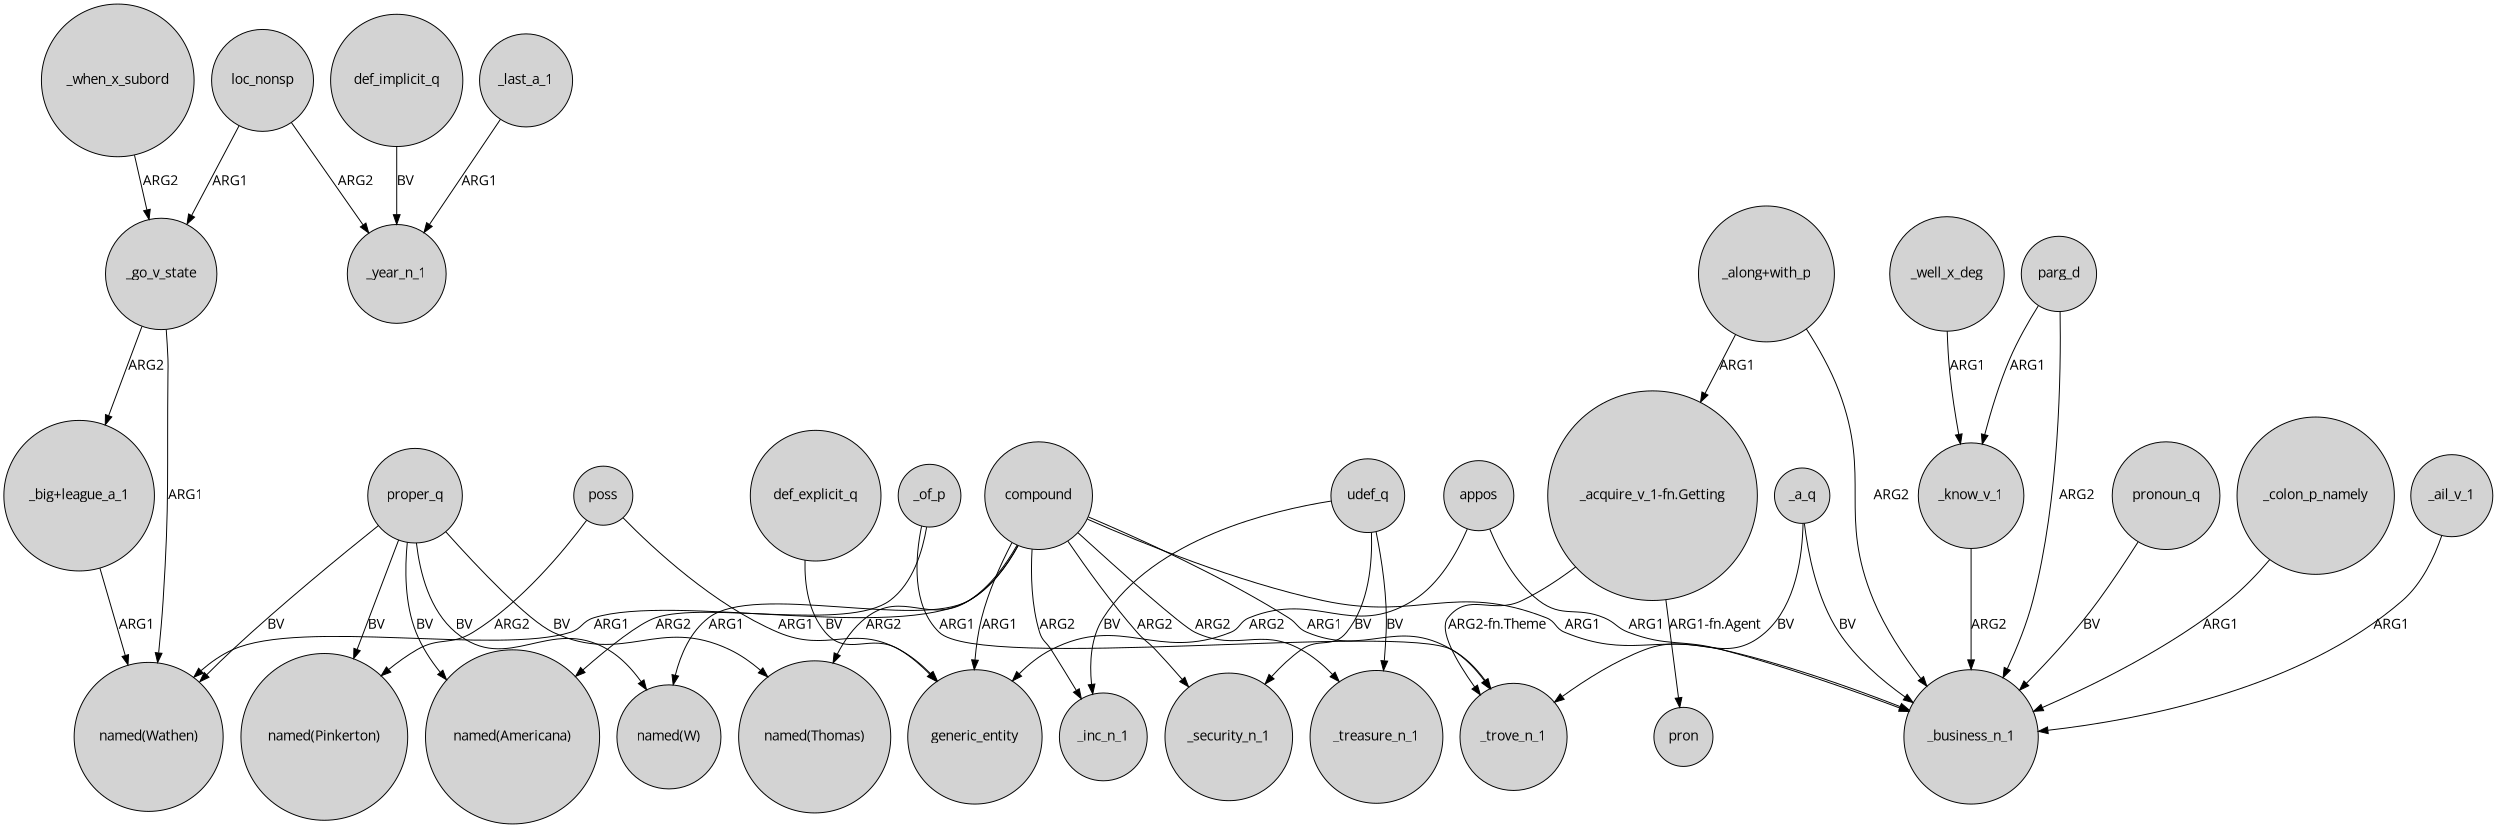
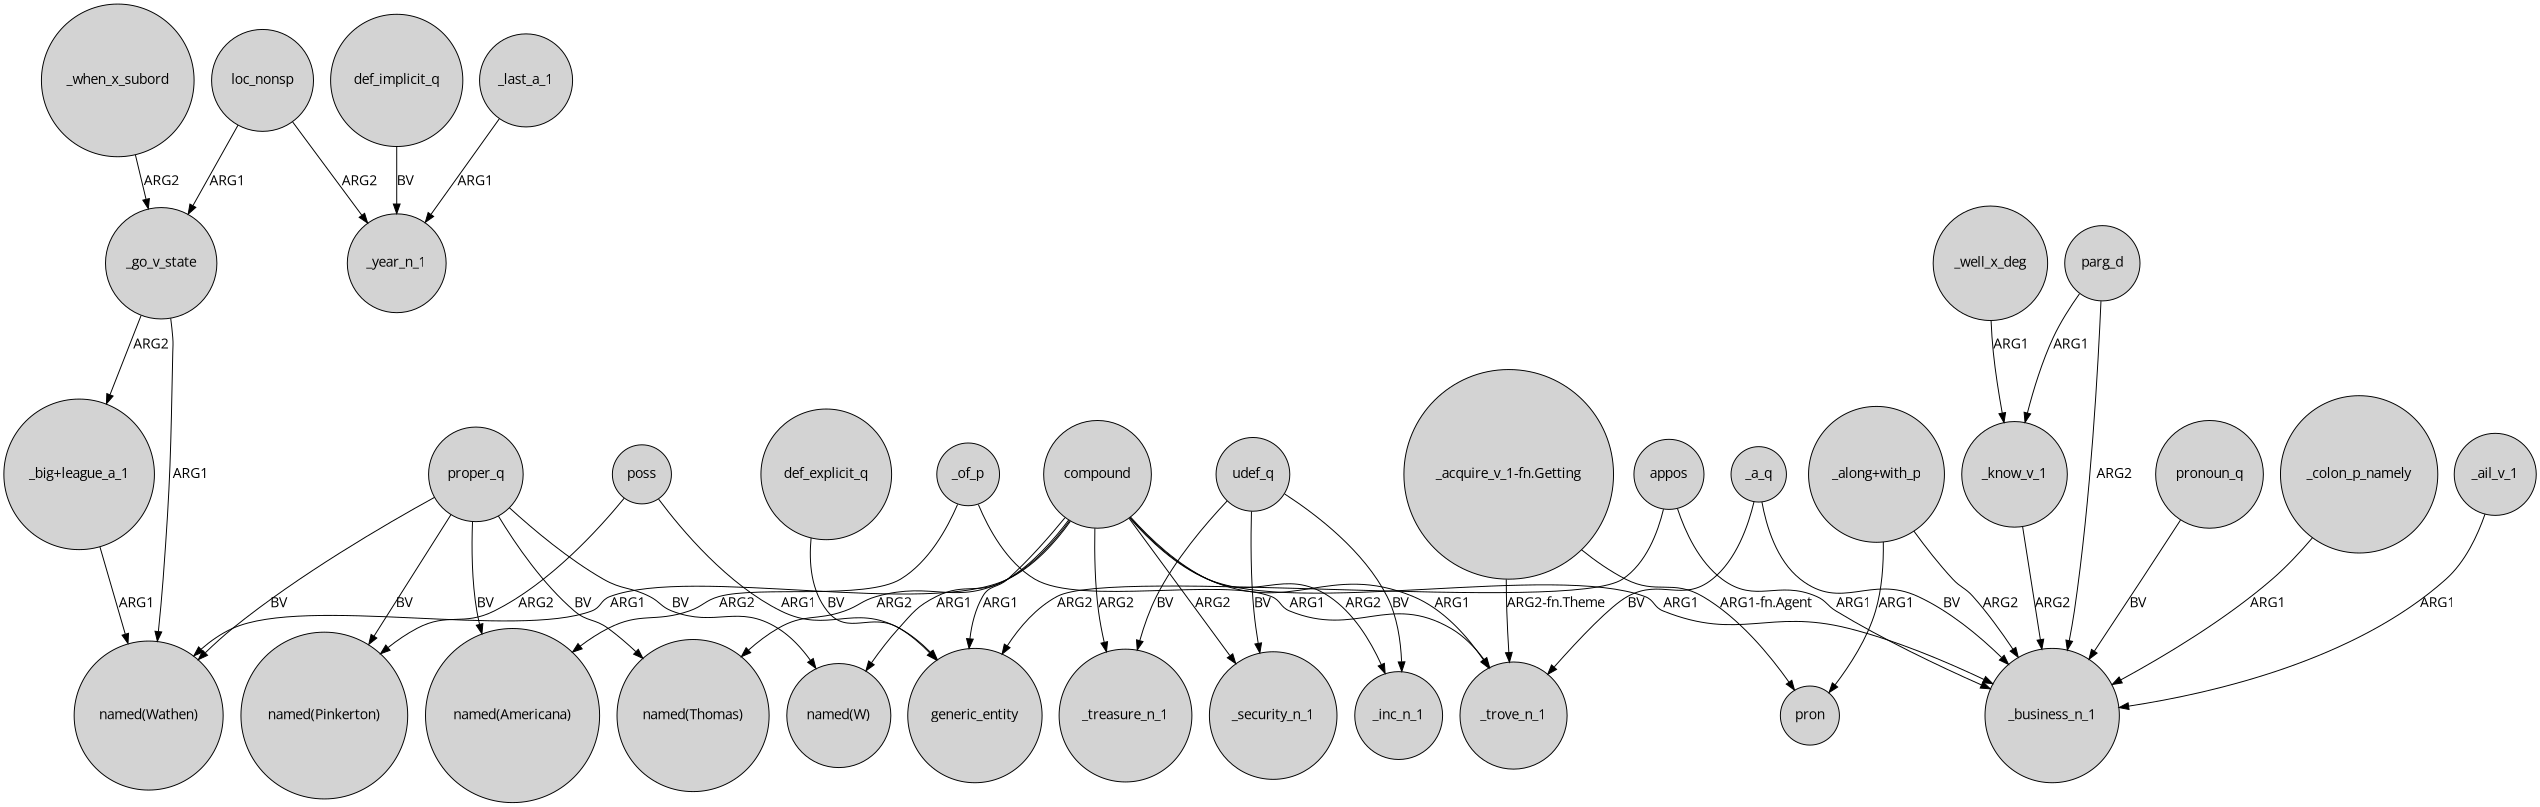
(1720, 364) -> (1873, 618)
